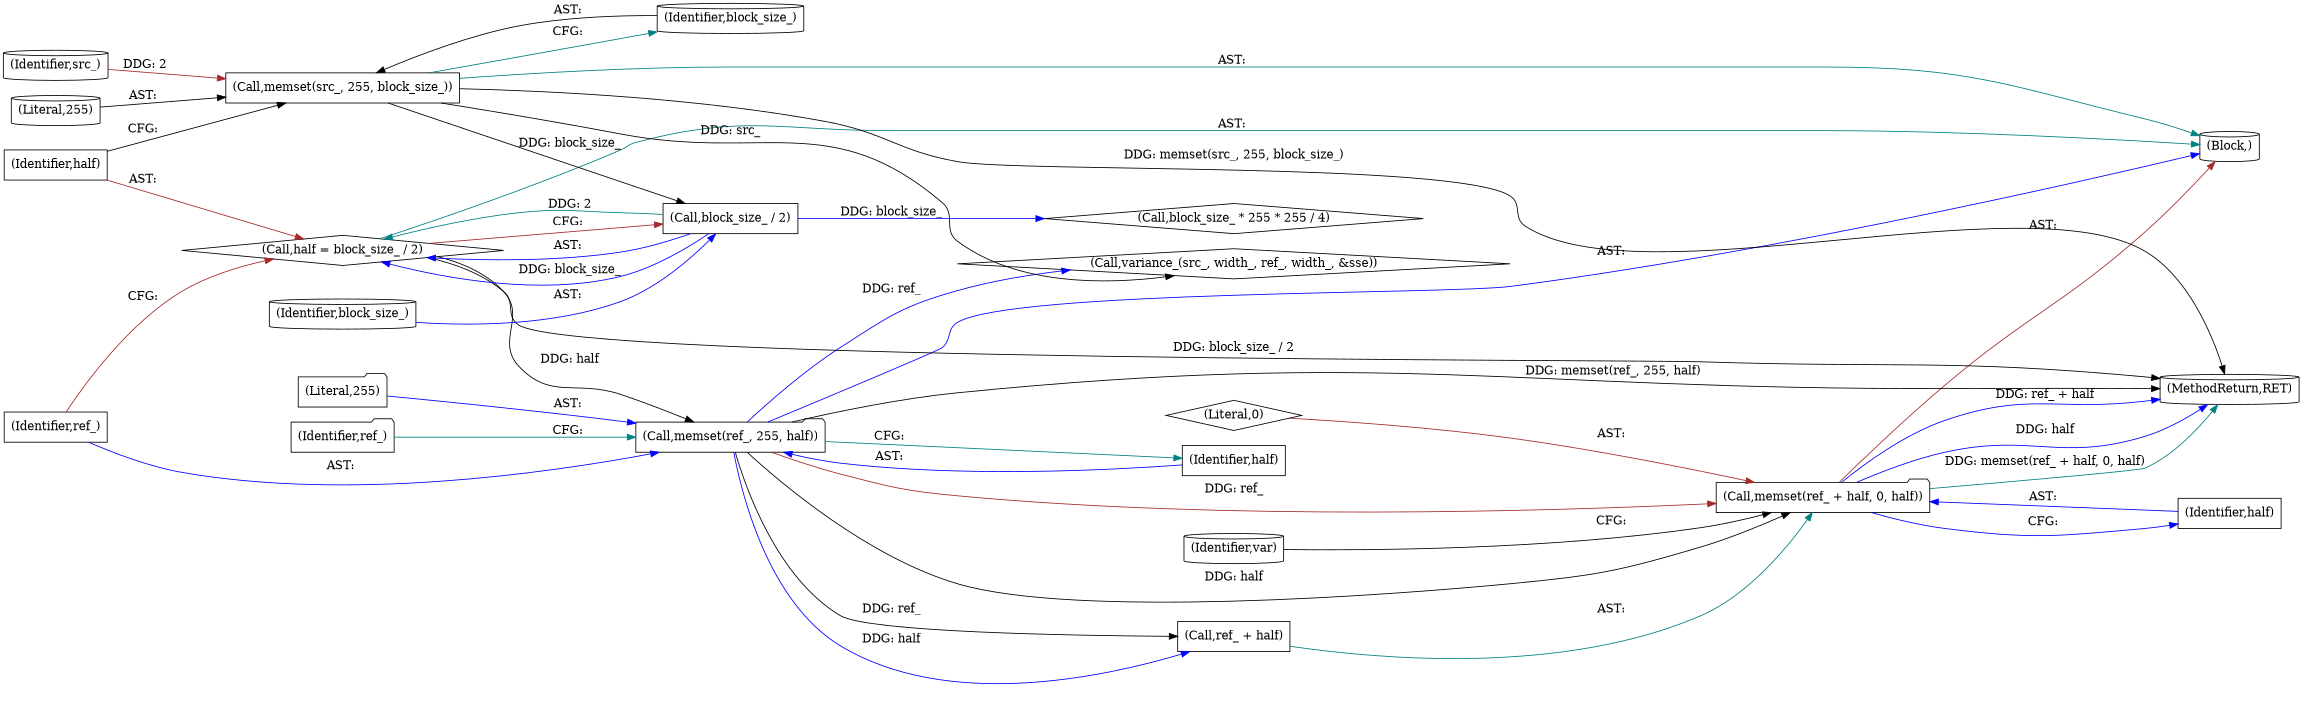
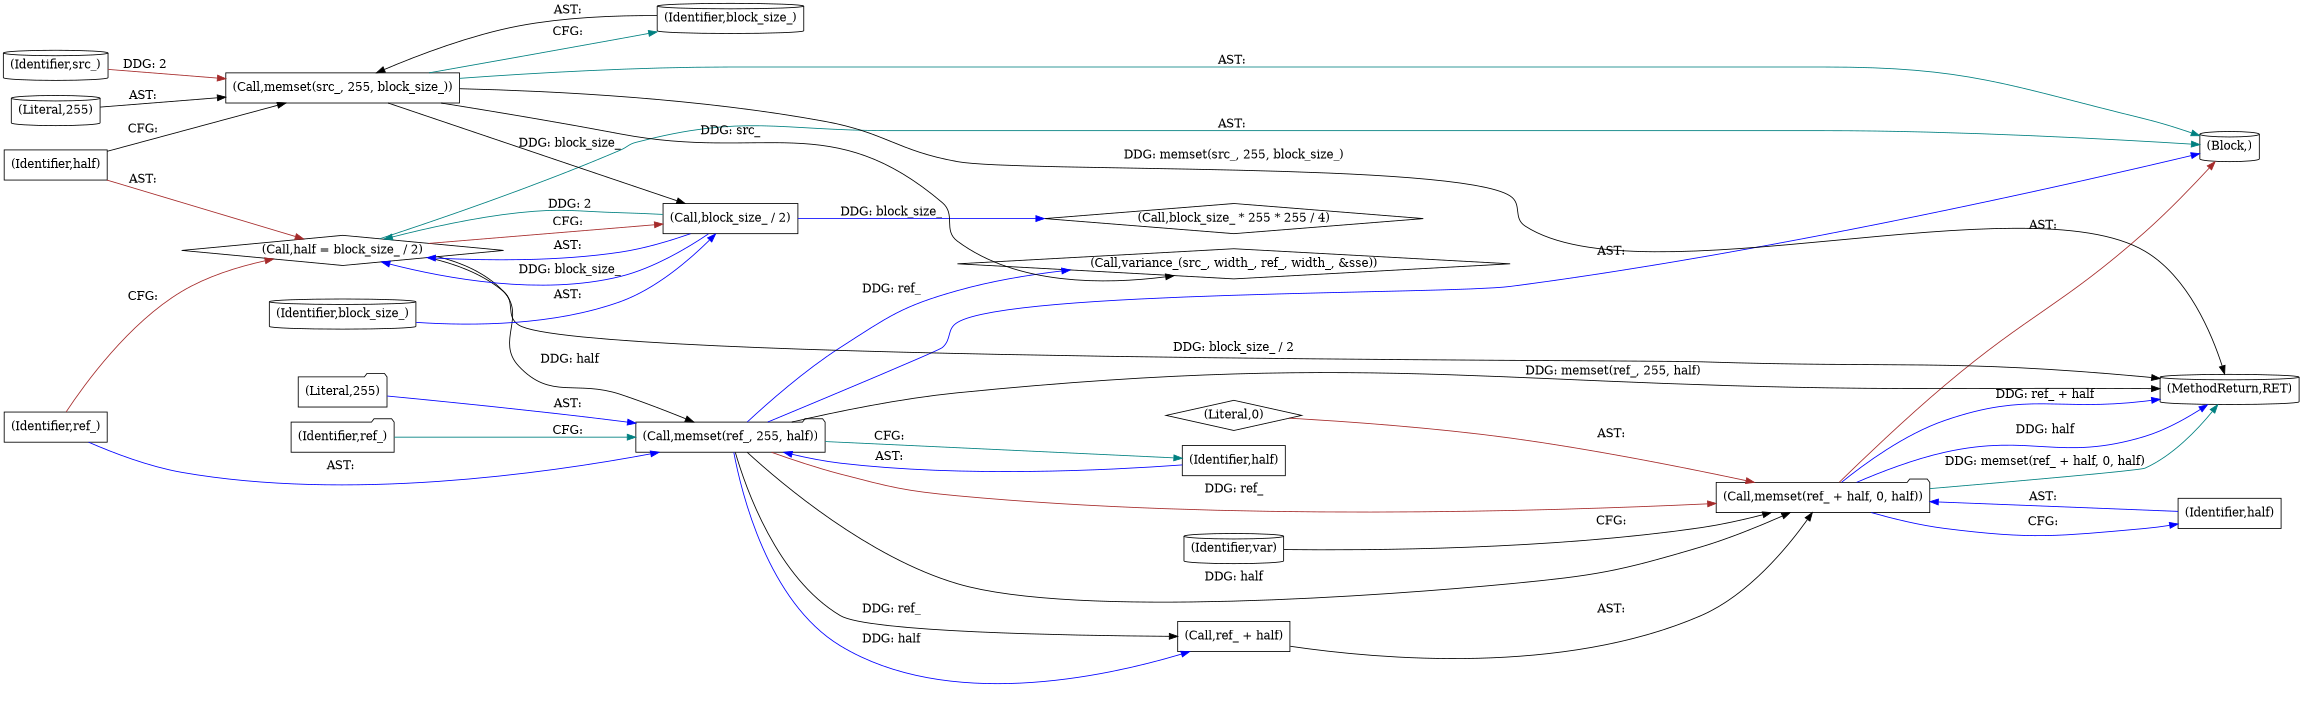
(1570, 650) -> (1570, 650)
